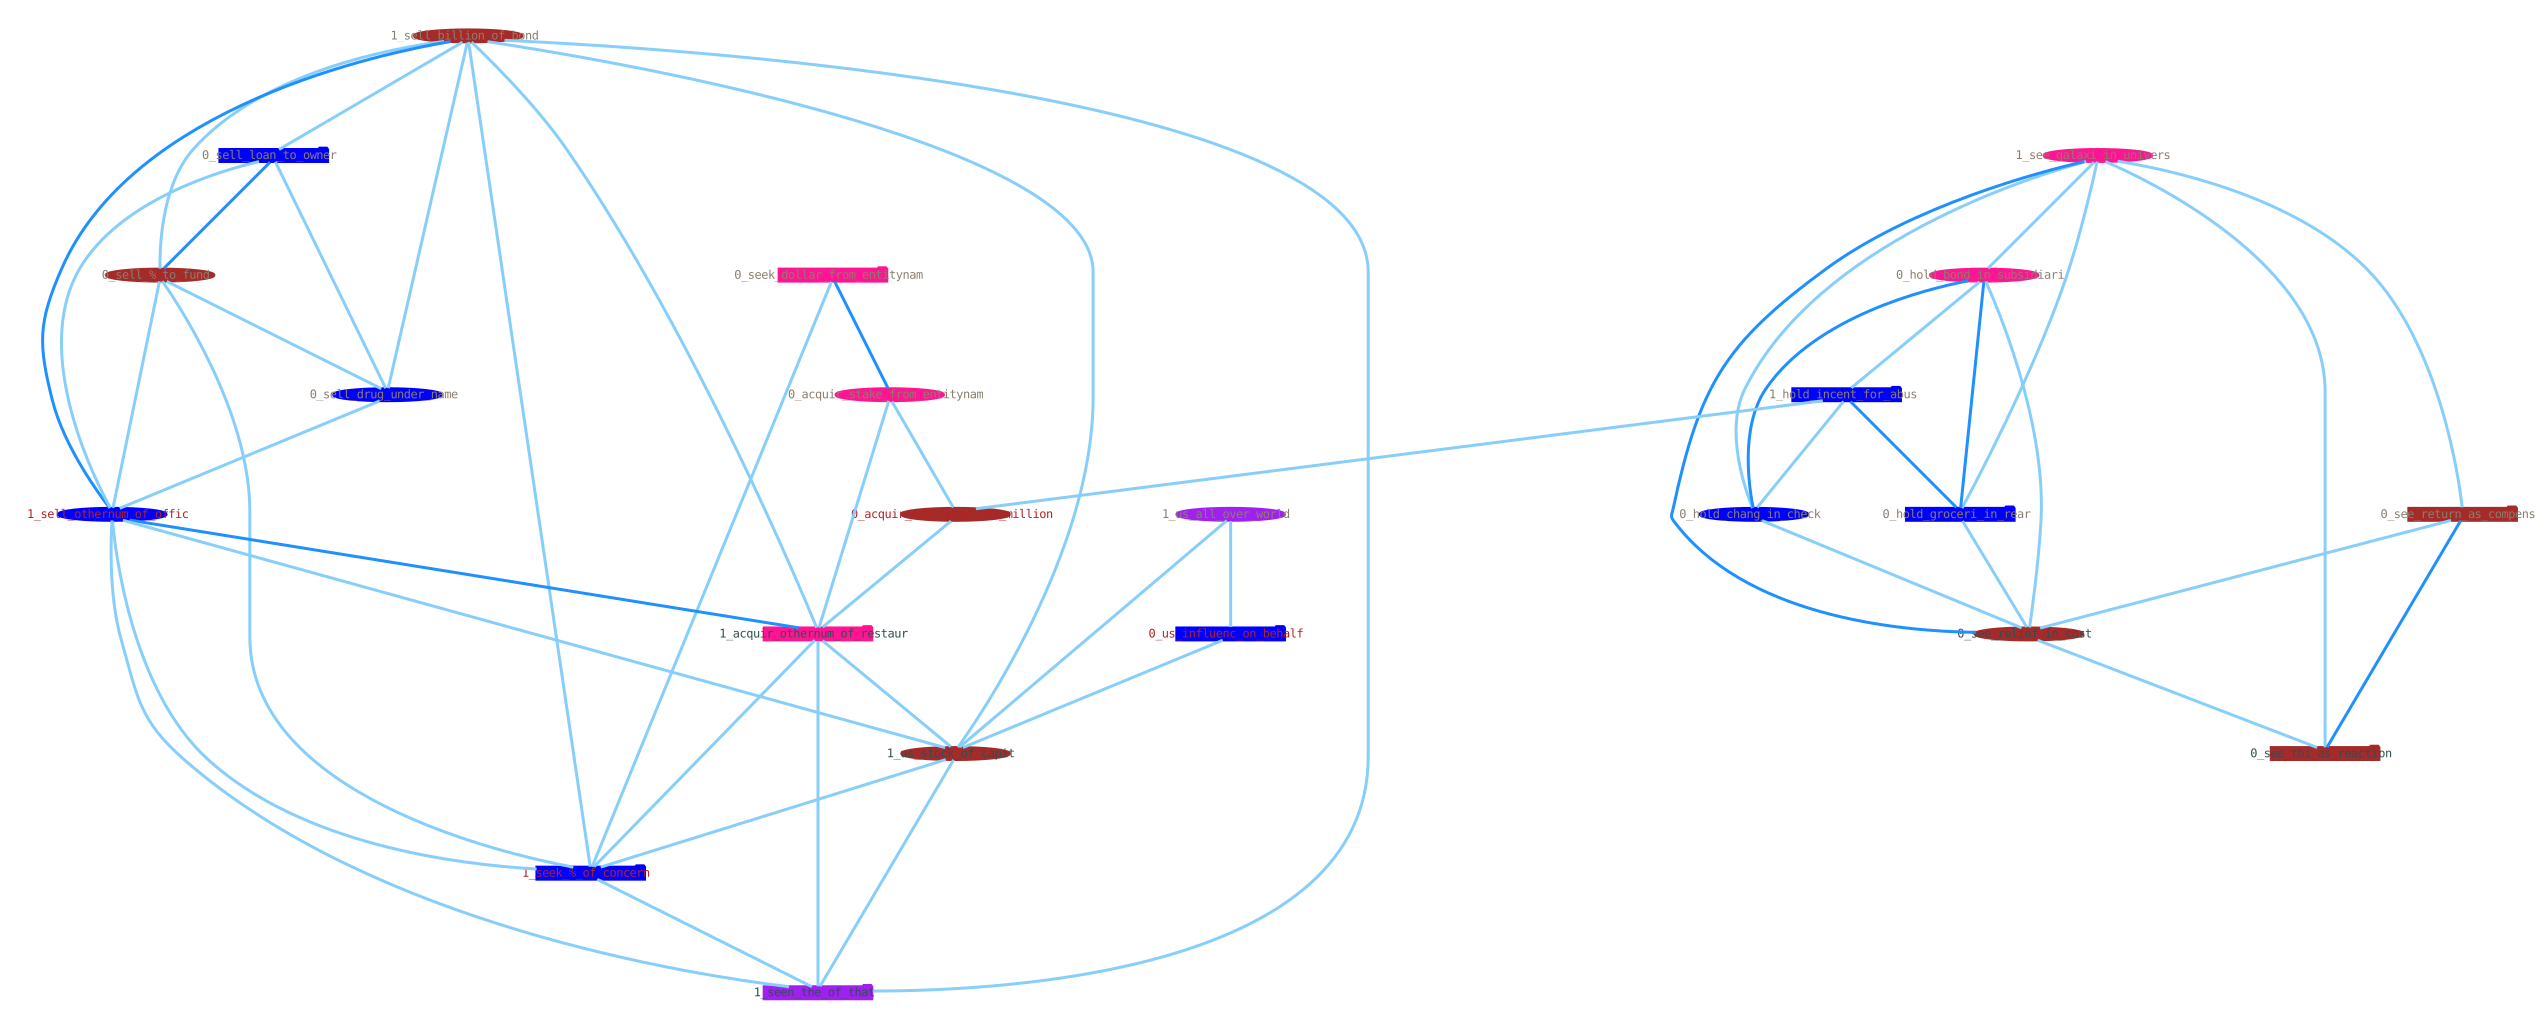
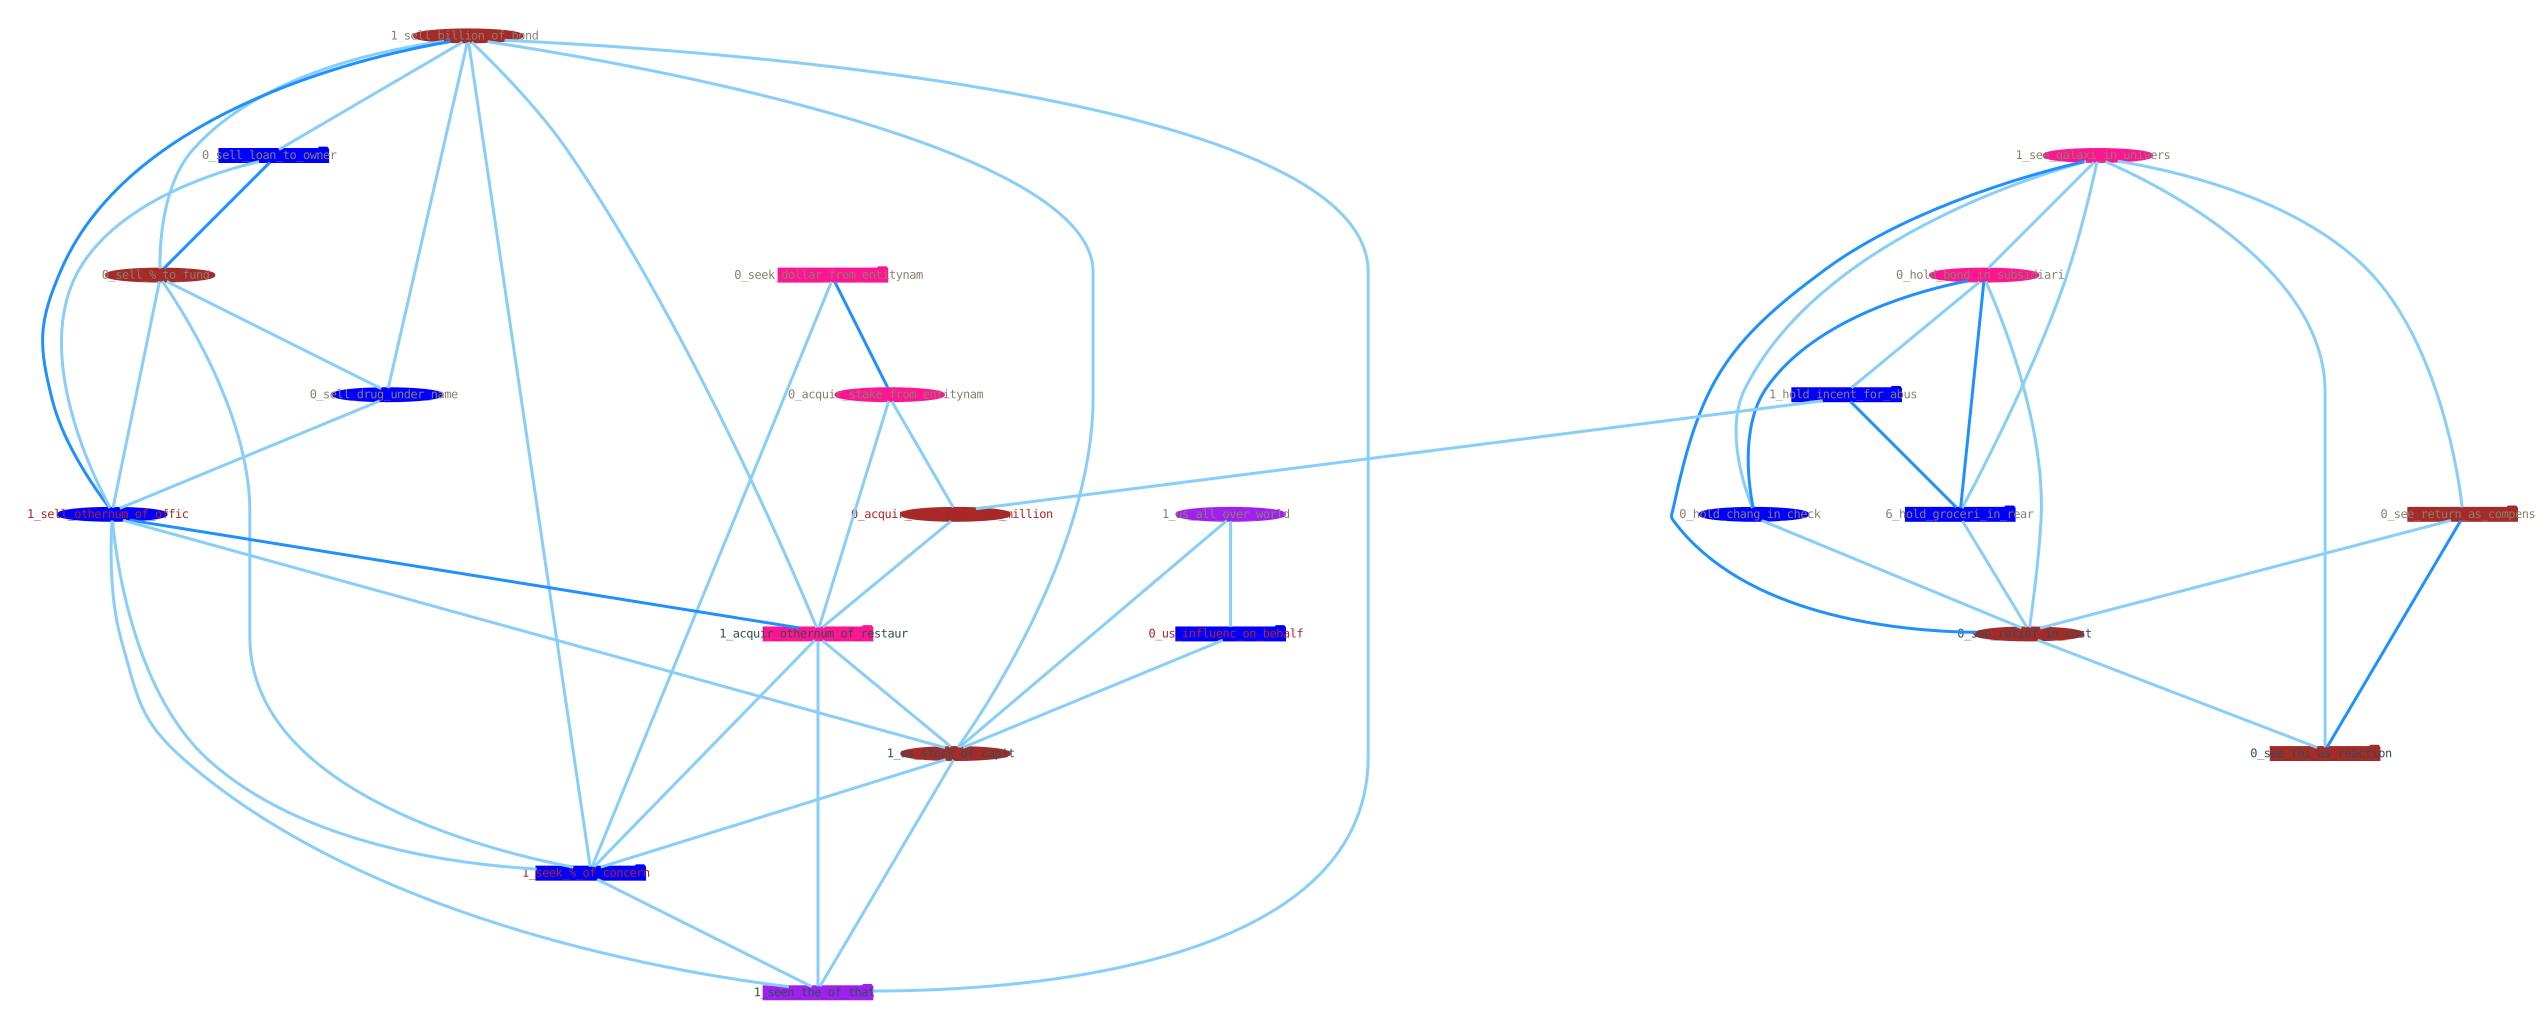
(331, 275) -> none
(1800, 454) -> none
(1960, 514) -> (1960, 514)
